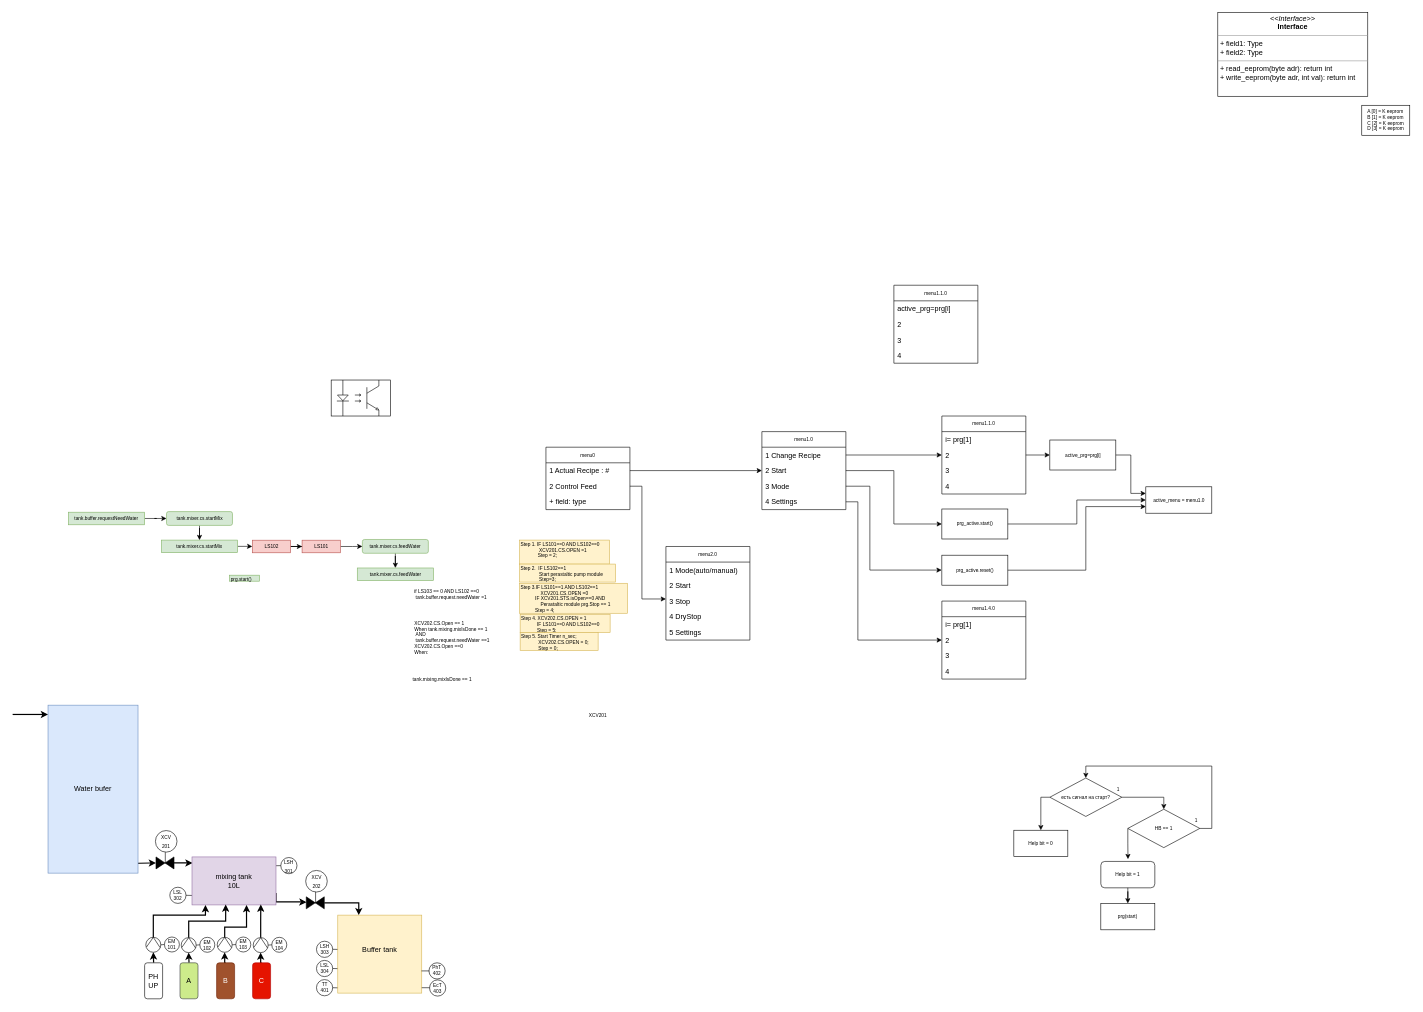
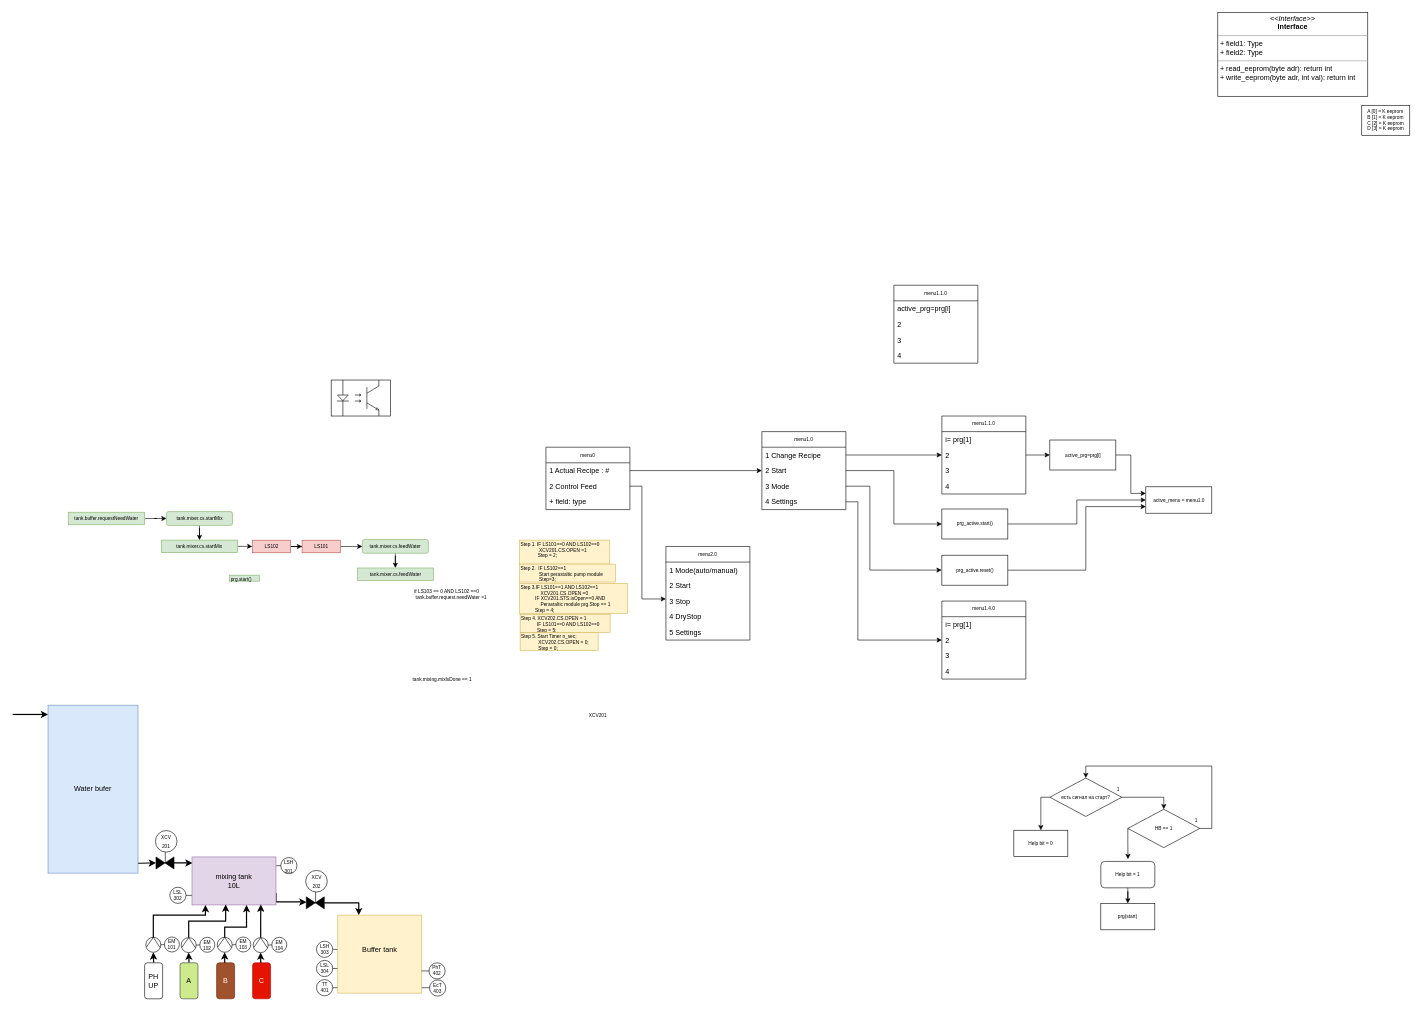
(458, 637) -> none
